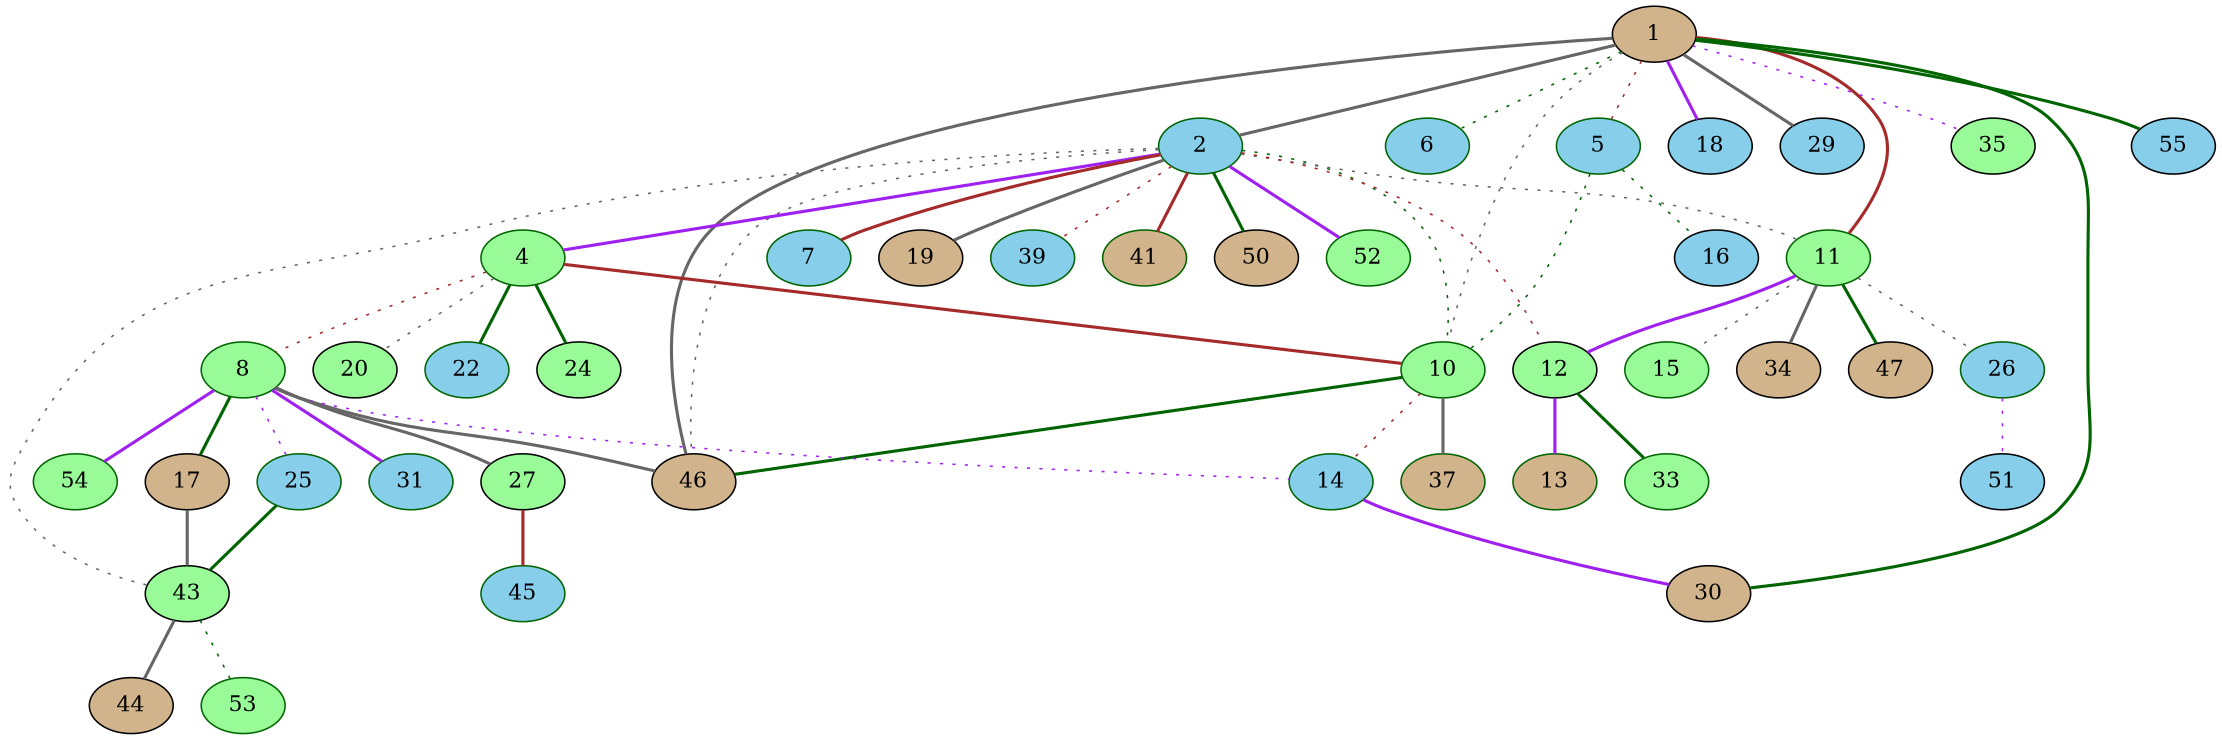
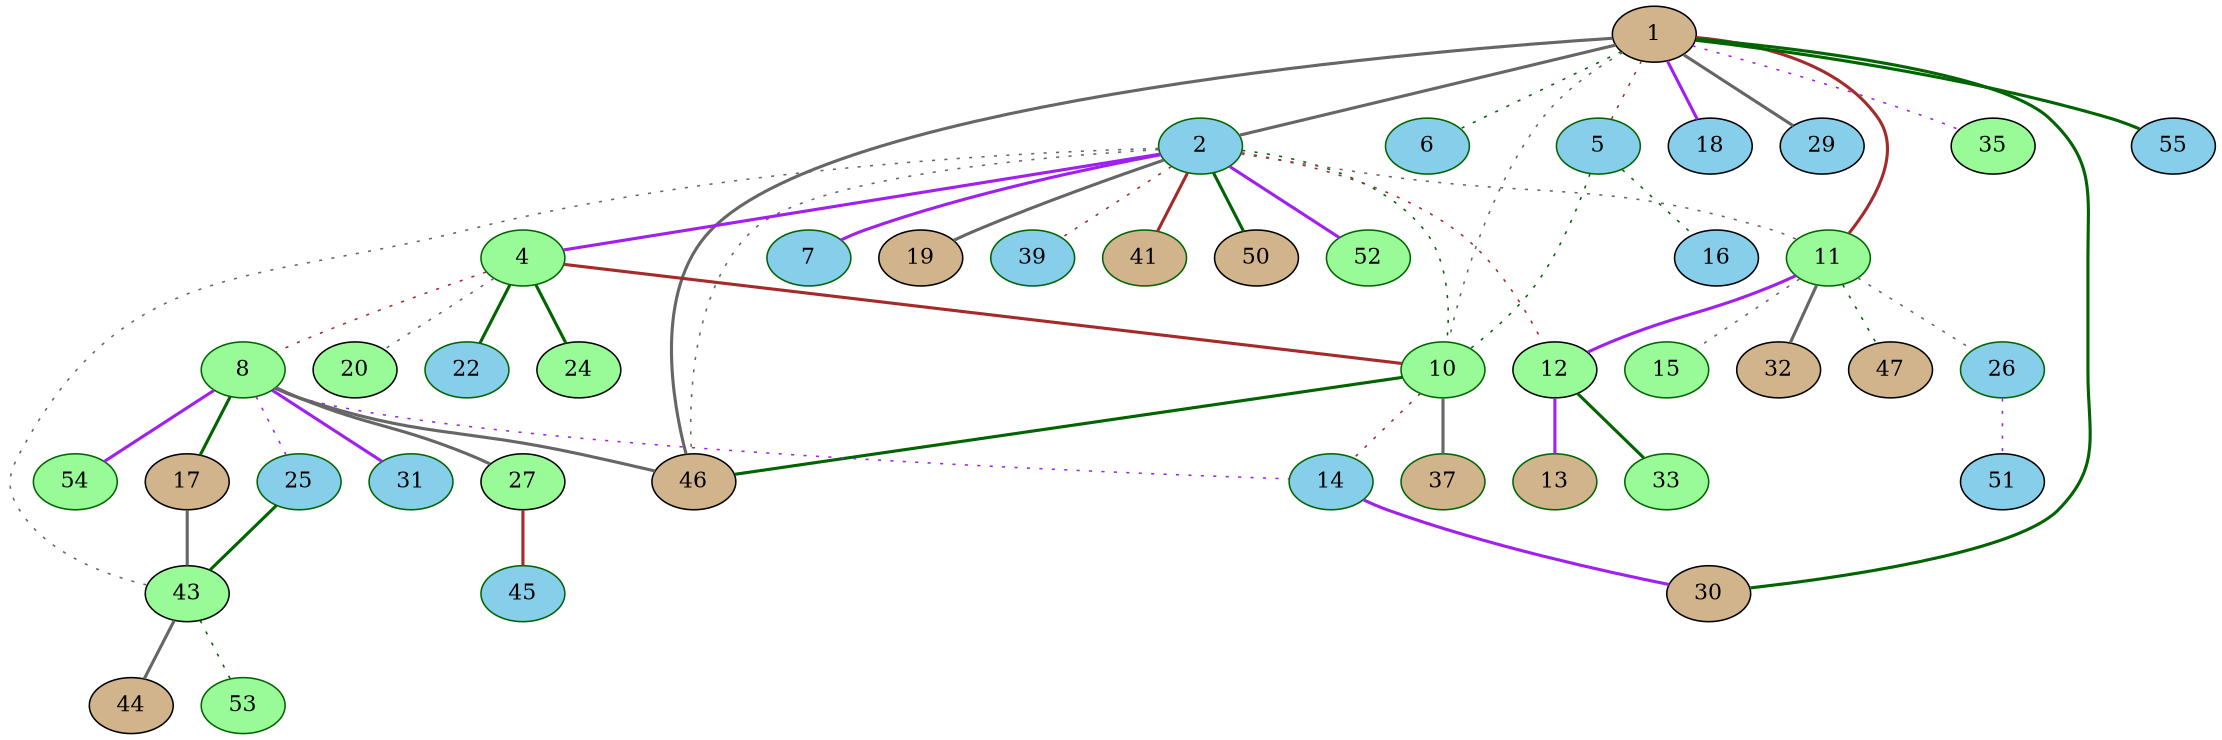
(999, 190) -> (999, 190)
(1859, 314) -> (1859, 314)
(1779, 370) -> (1779, 370)
